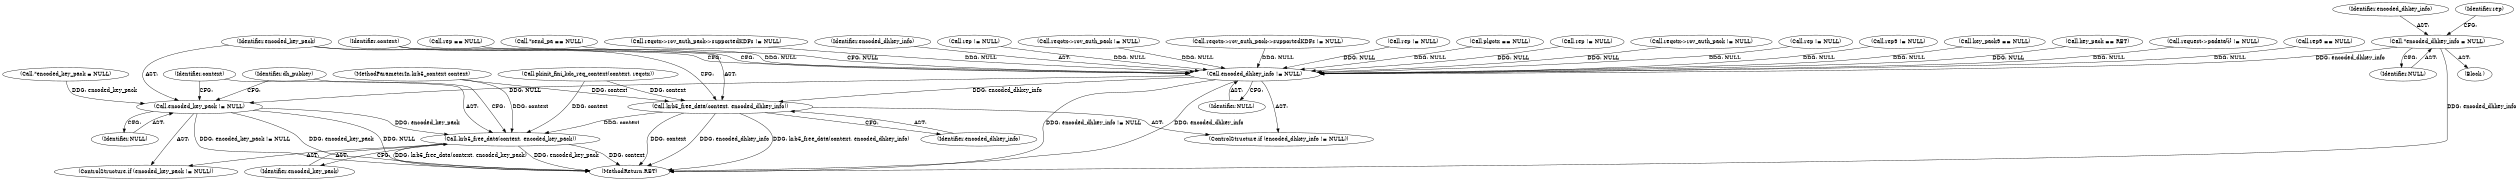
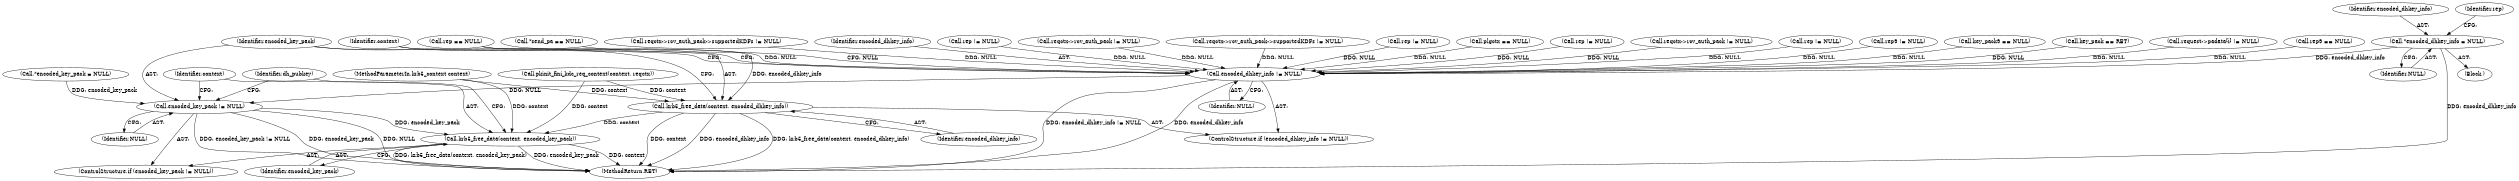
(988, 87) -> (641, 49)
